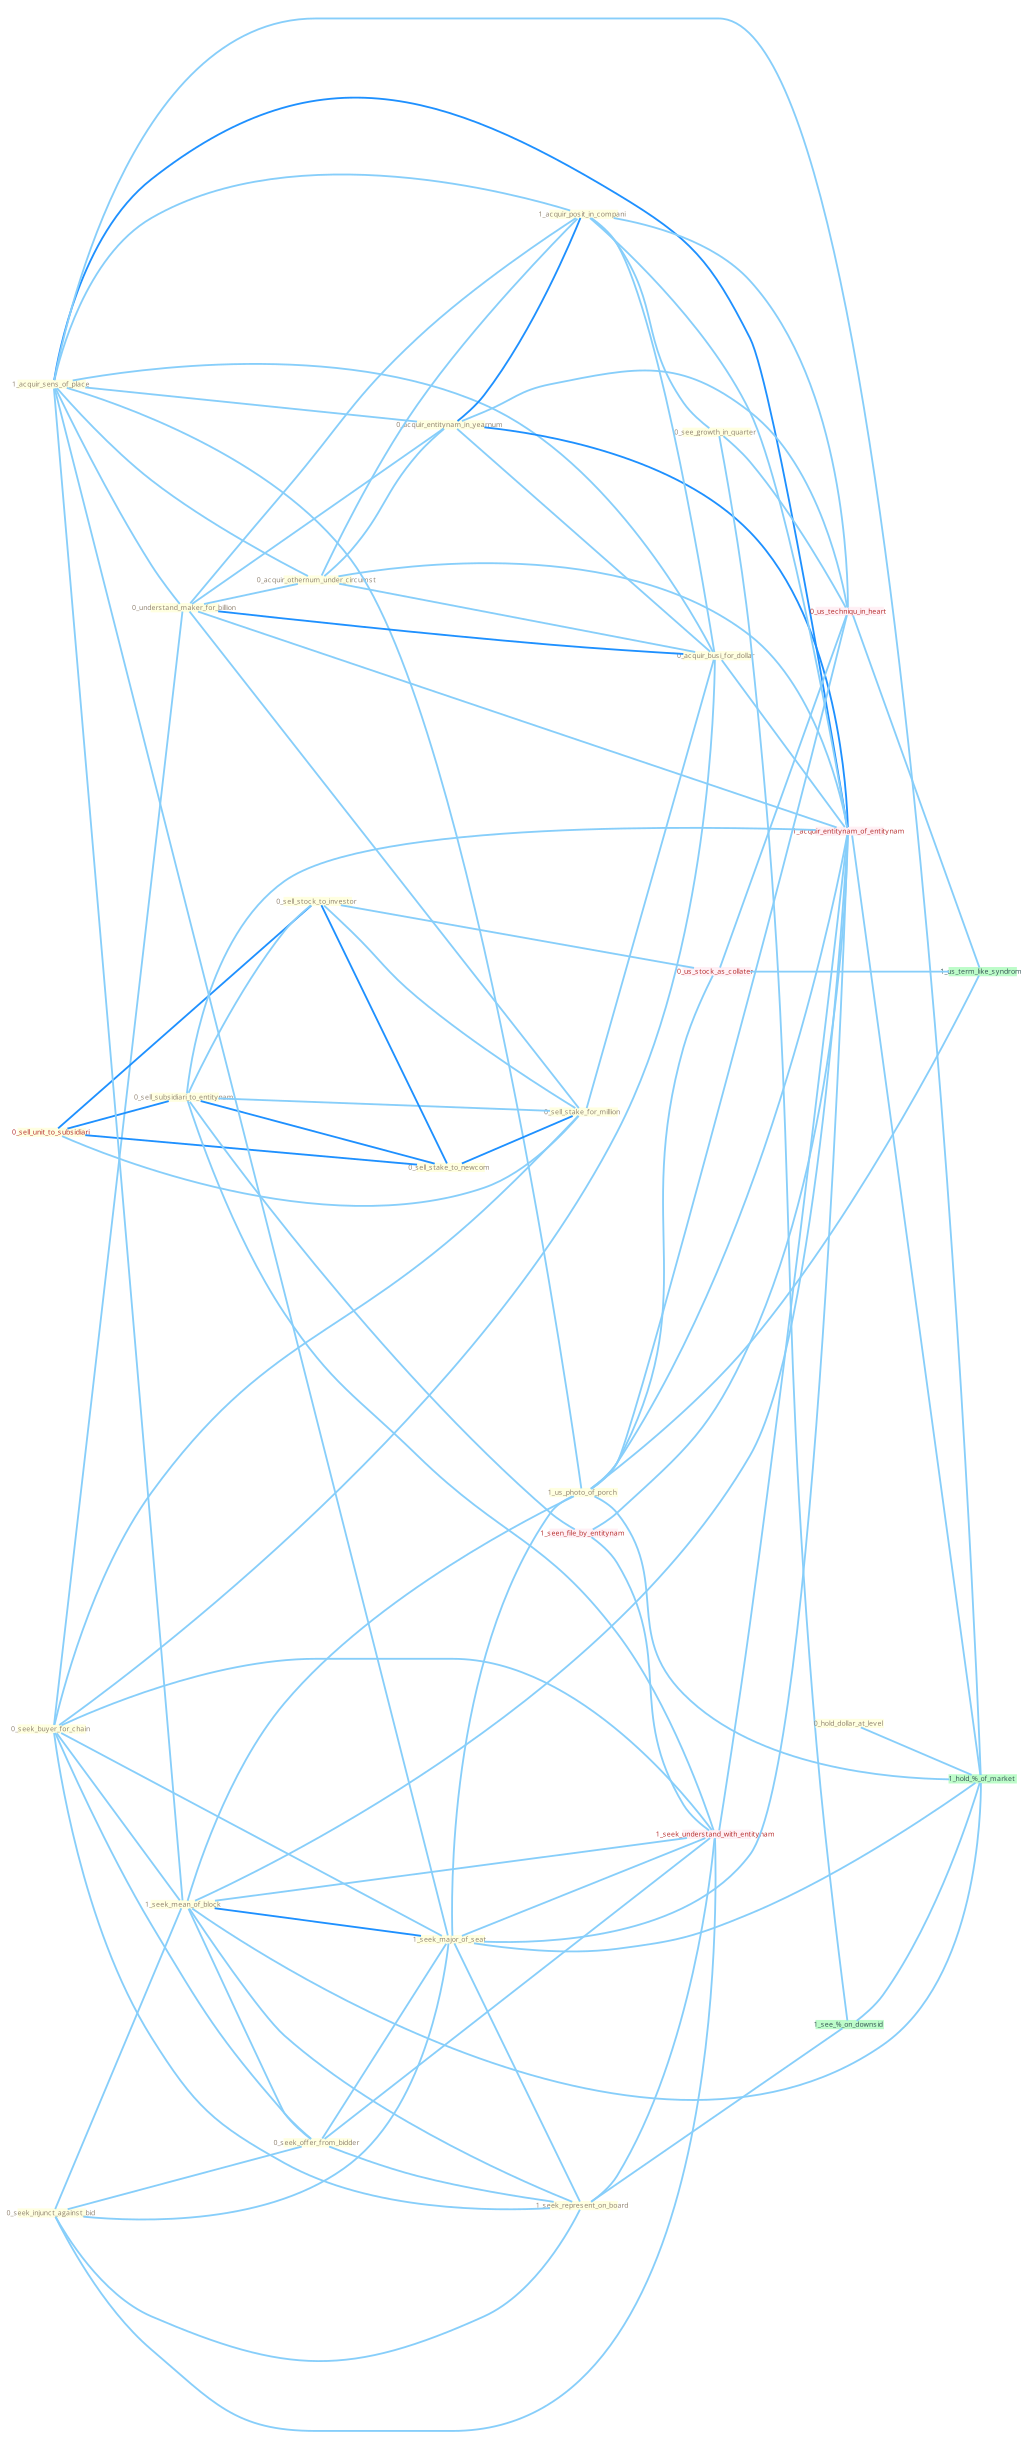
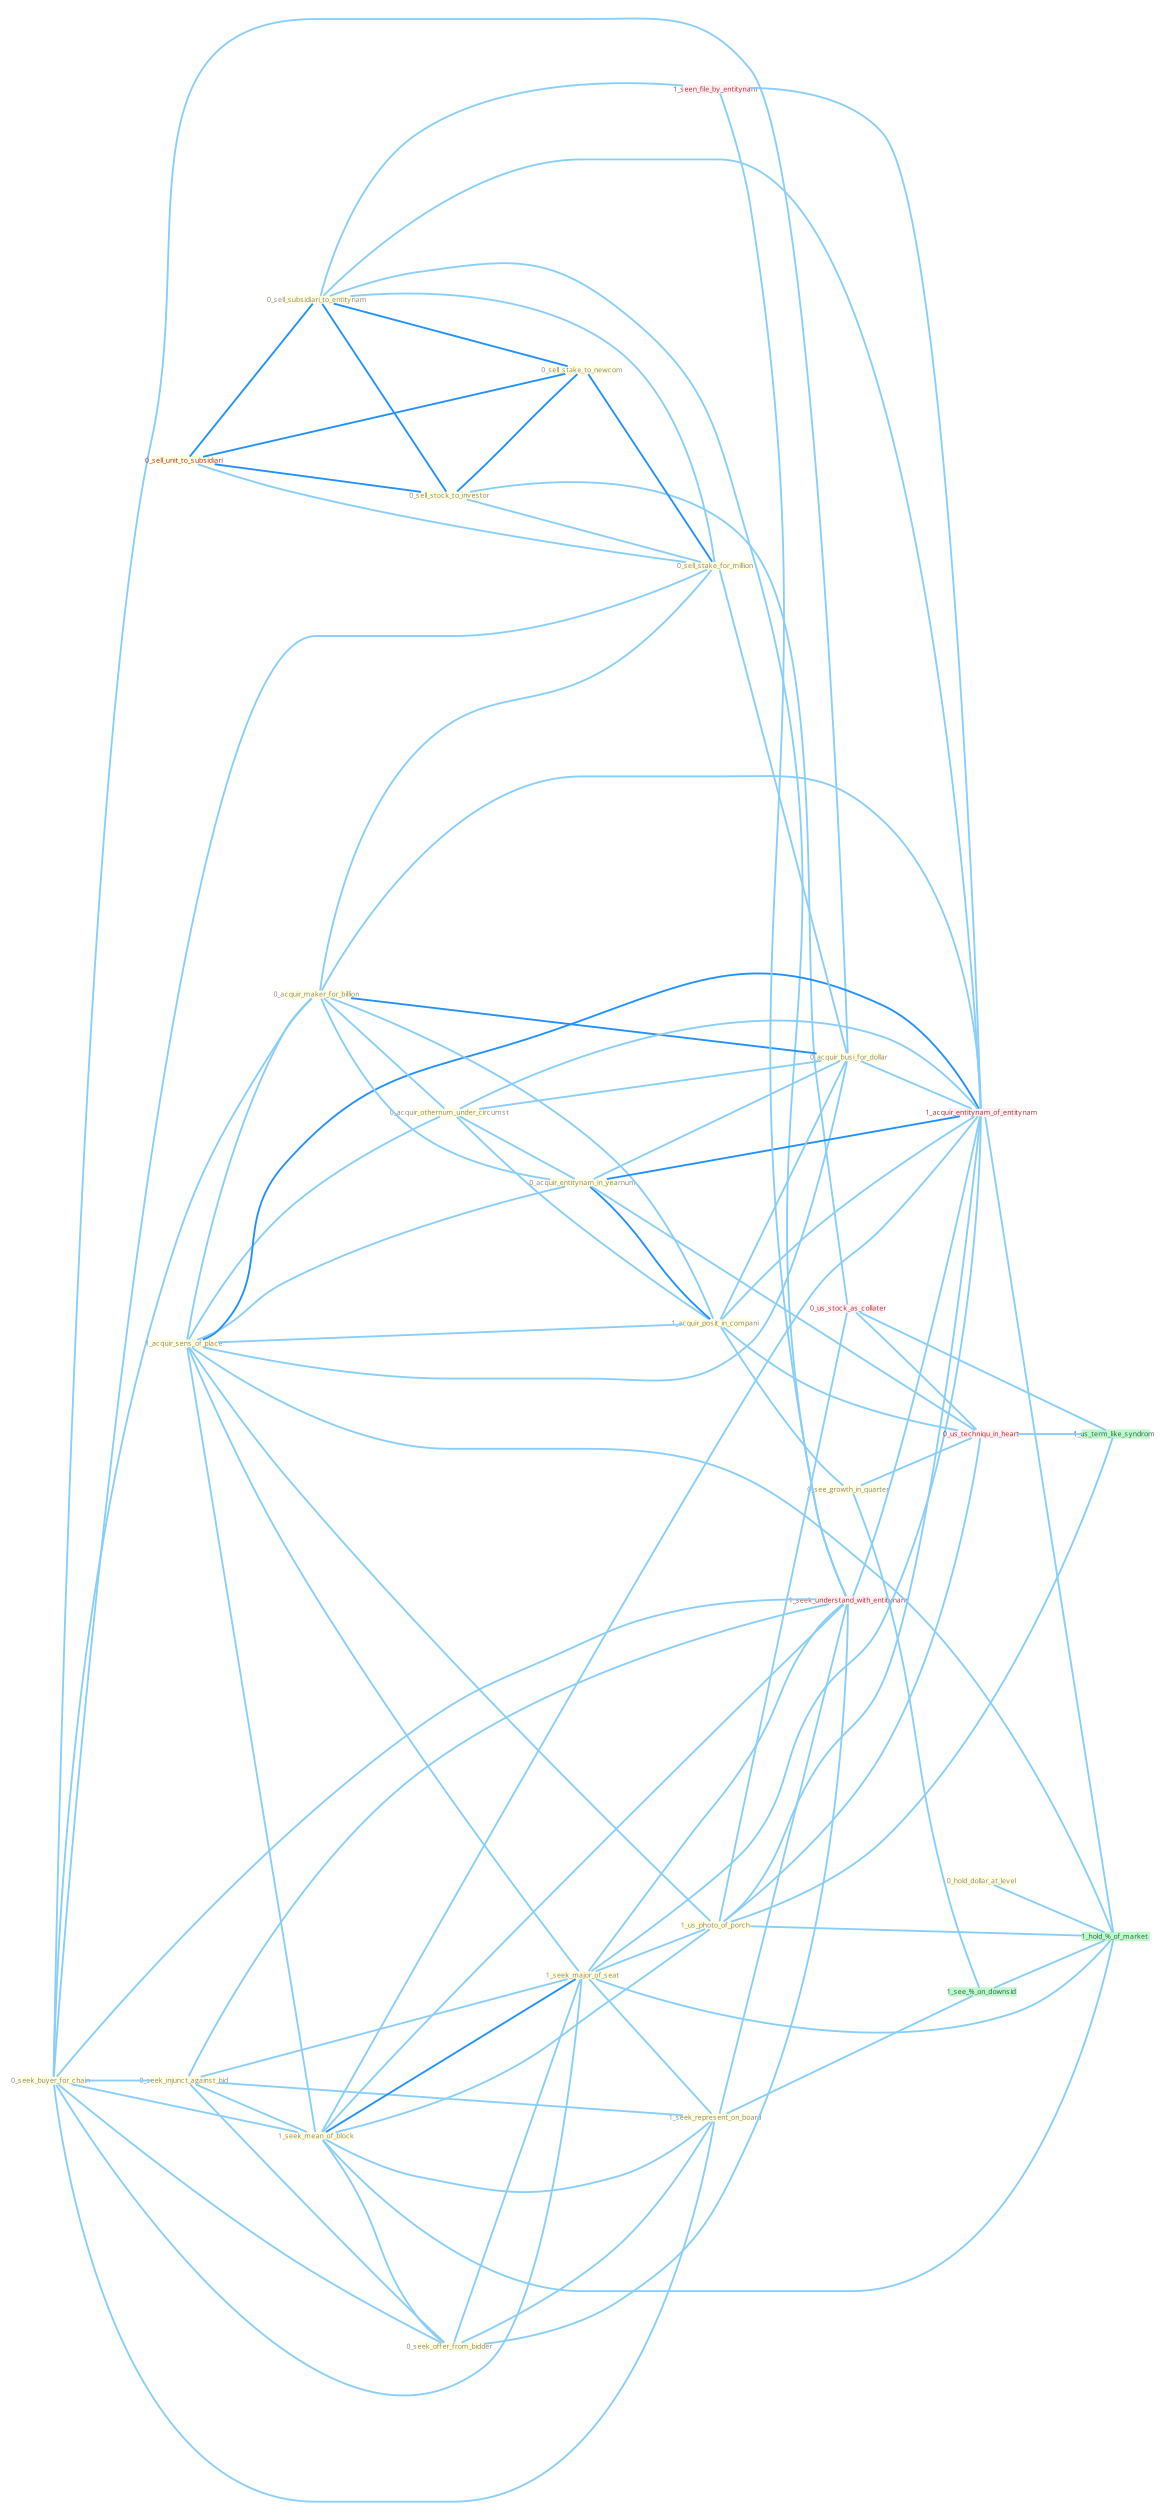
(185, 608) -> (318, 994)
(242, 993) -> (384, 398)
none -> (118, 2081)
